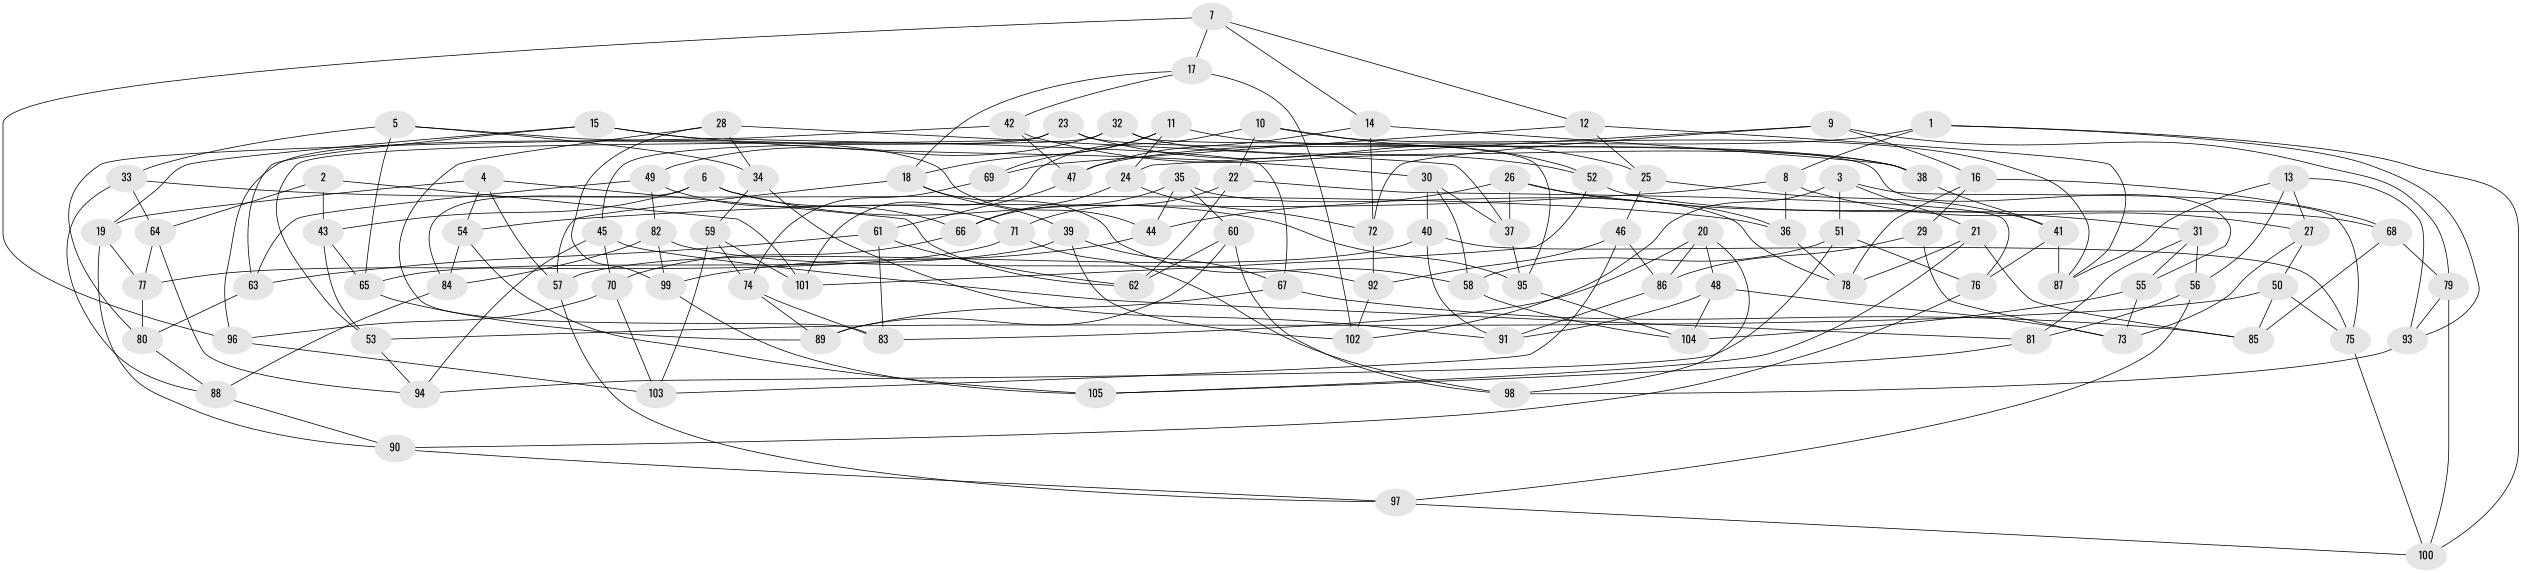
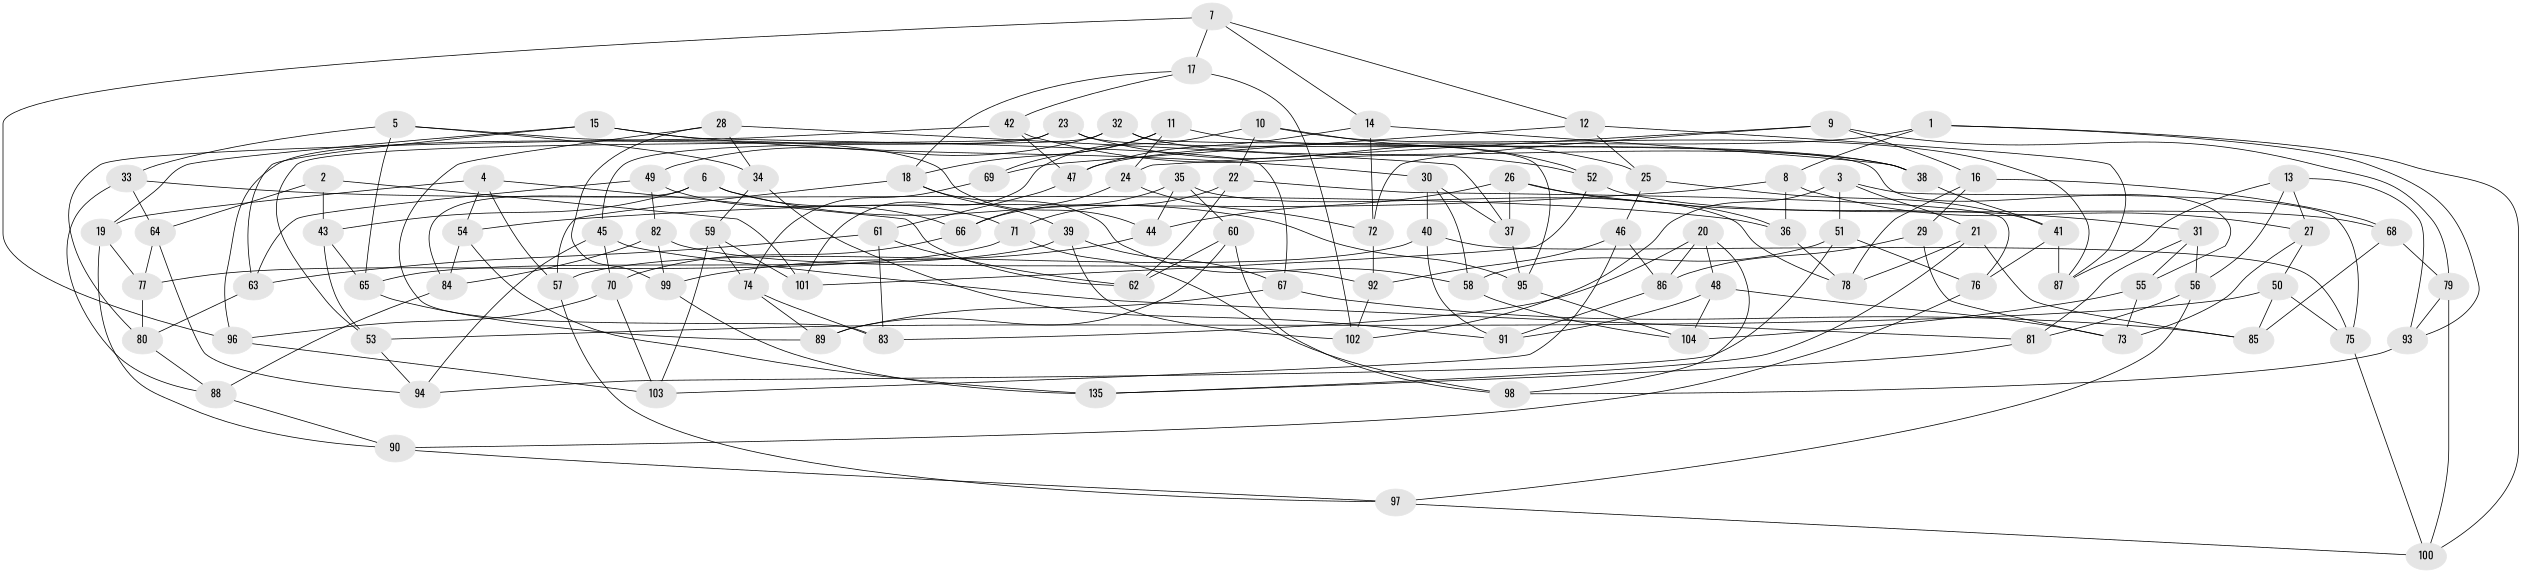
(1096, 394) -> (1096, 394)
